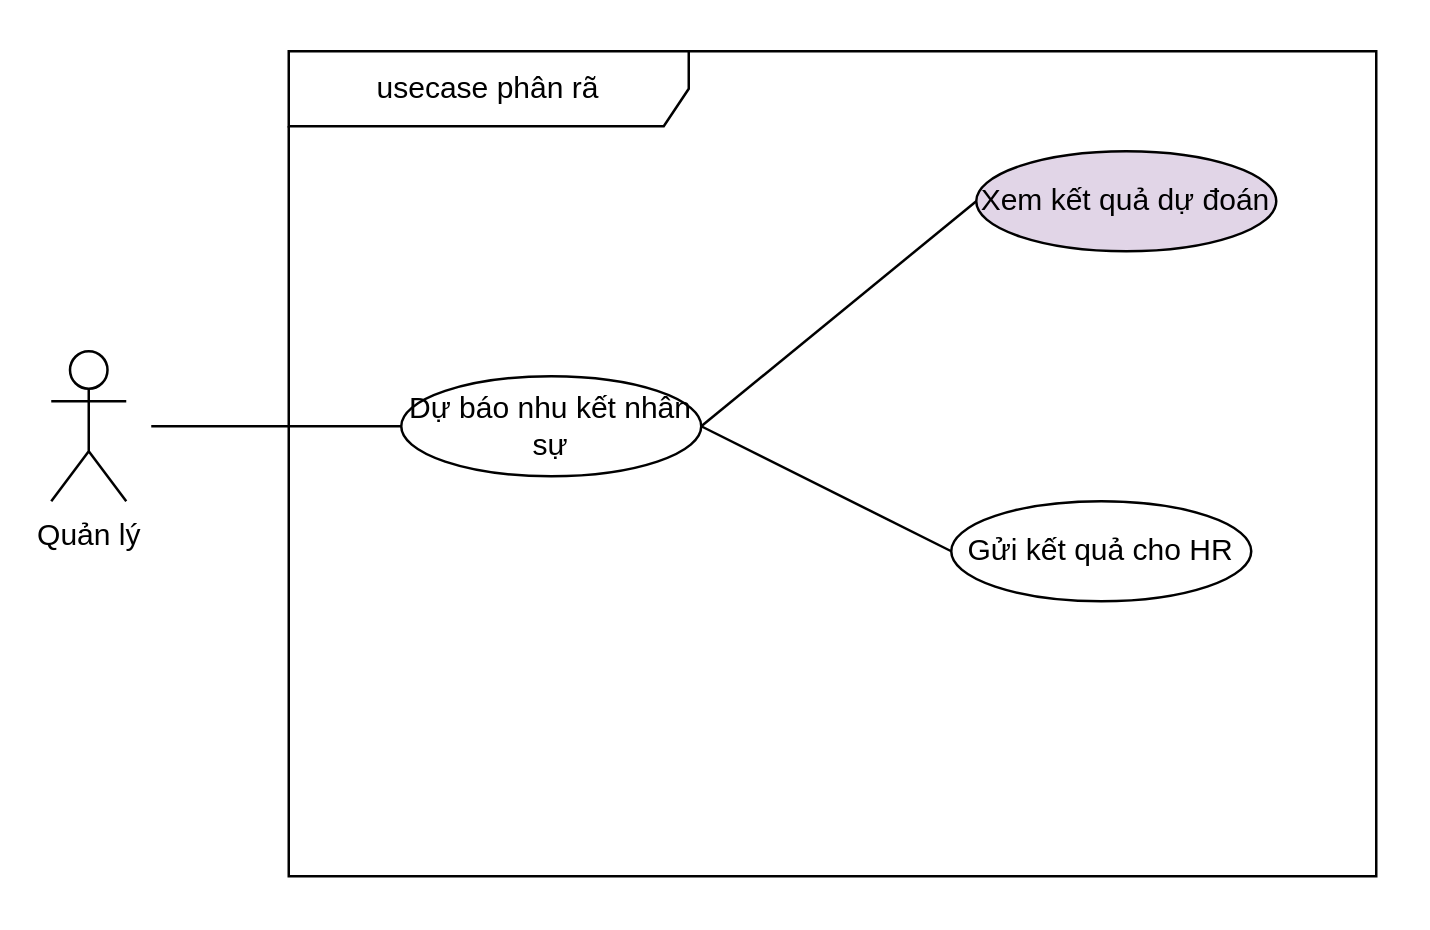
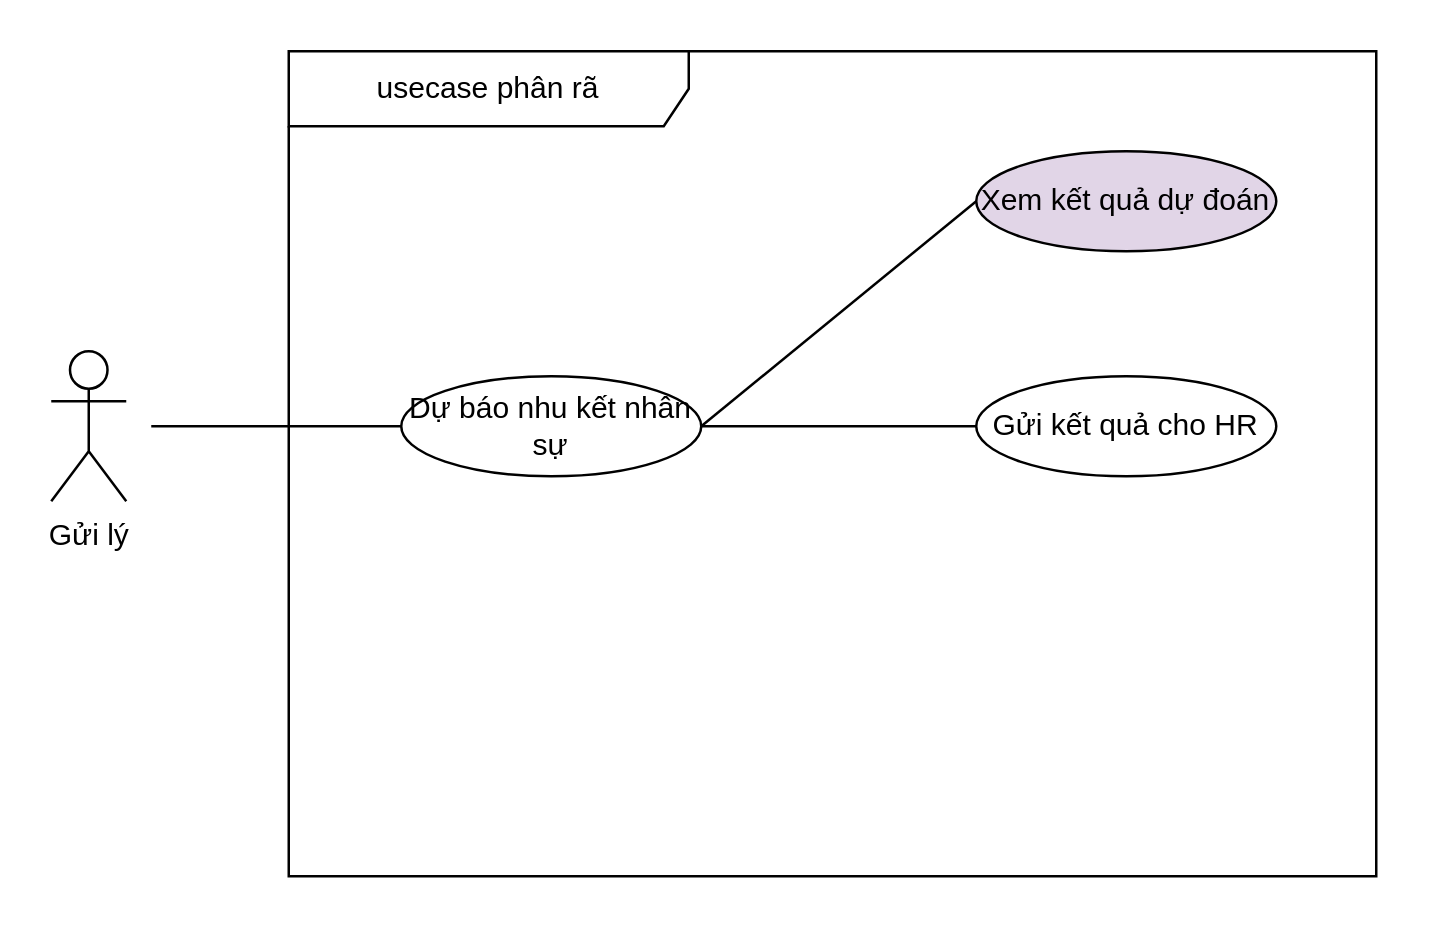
(90, 537) -> (90, 537)
(1101, 551) -> (1126, 426)
